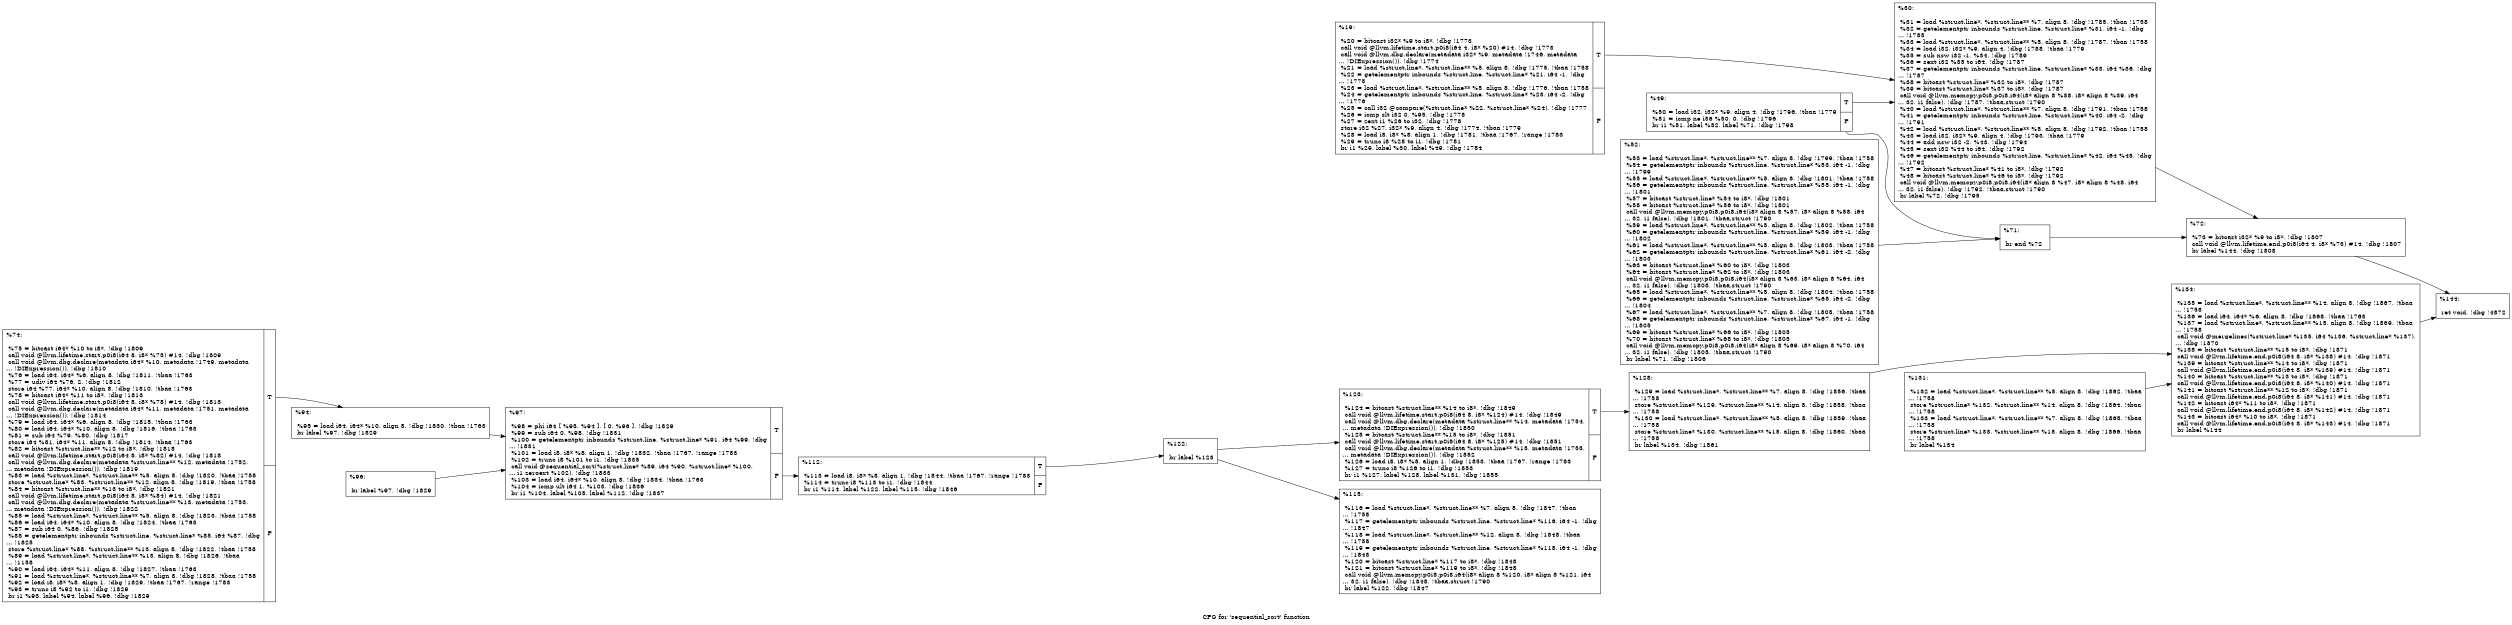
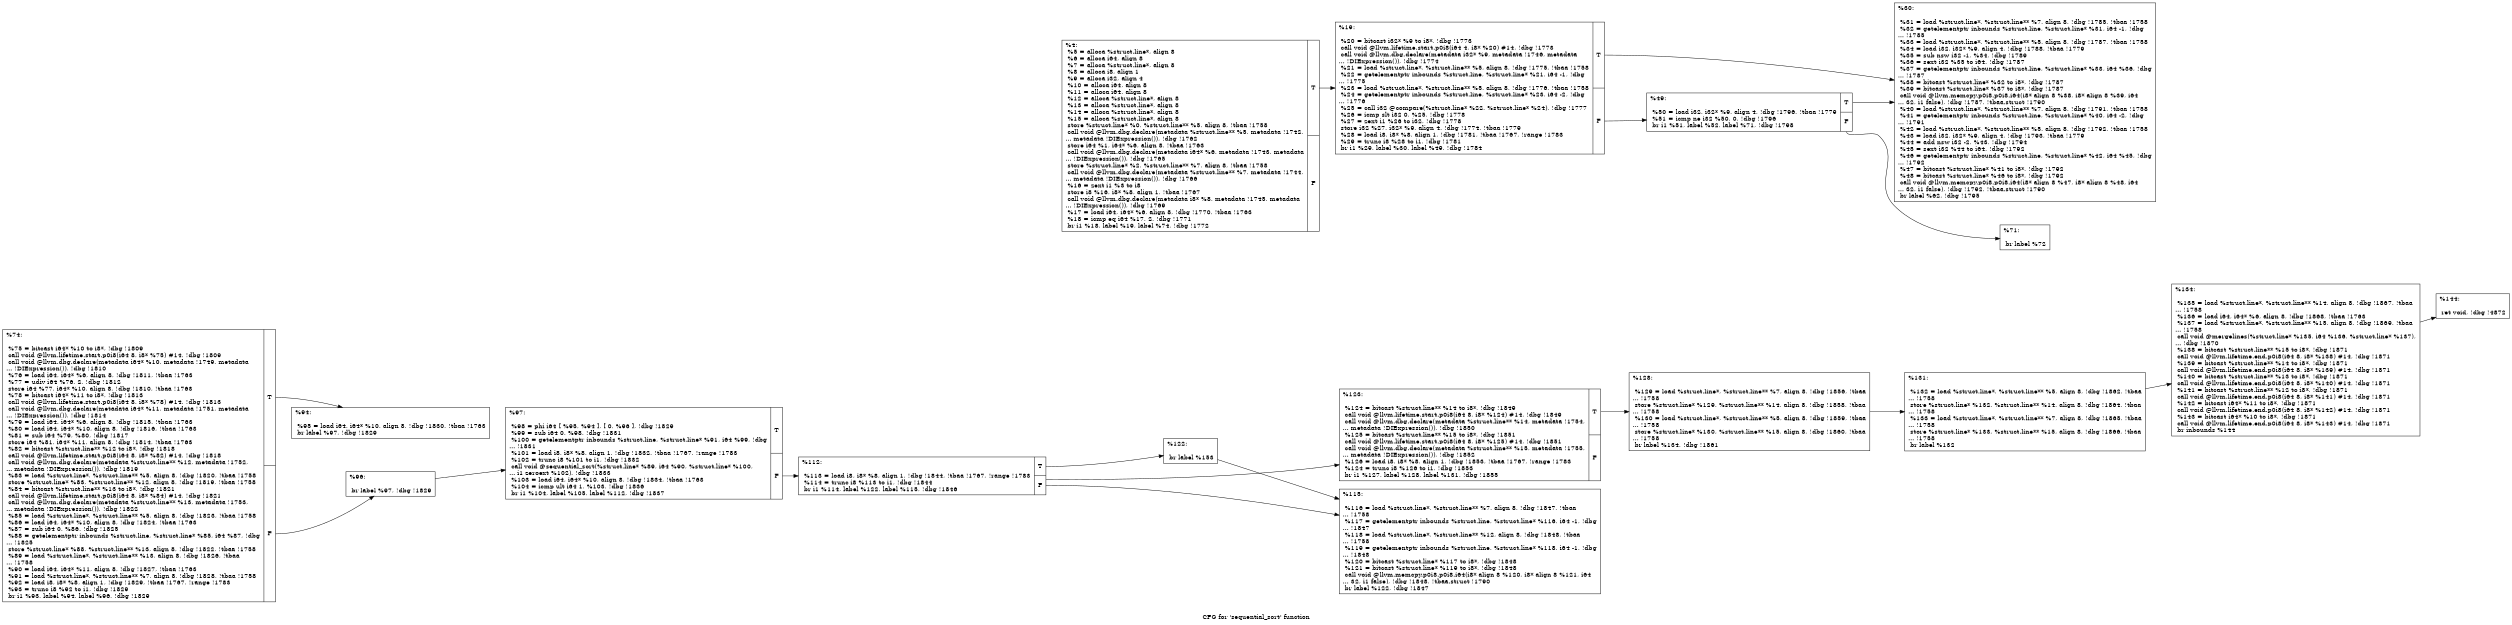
(1402, 115) -> (1402, 115)
(1713, 119) -> (1713, 119)
none -> (1623, 121)
none -> (1191, 136)
(1939, 196) -> (1939, 196)
(2296, 237) -> none
(2023, 244) -> (2025, 244)
(1749, 252) -> none
(2018, 356) -> (1885, 412)
(2199, 430) -> (2206, 430)
(495, 435) -> none
(1932, 445) -> (1932, 445)
(1276, 446) -> (1191, 477)
(1191, 458) -> (1191, 458)
(574, 460) -> (574, 460)
(1408, 468) -> (1408, 468)
none -> (1191, 494)
none -> (325, 523)
(20, 563) -> (20, 563)
